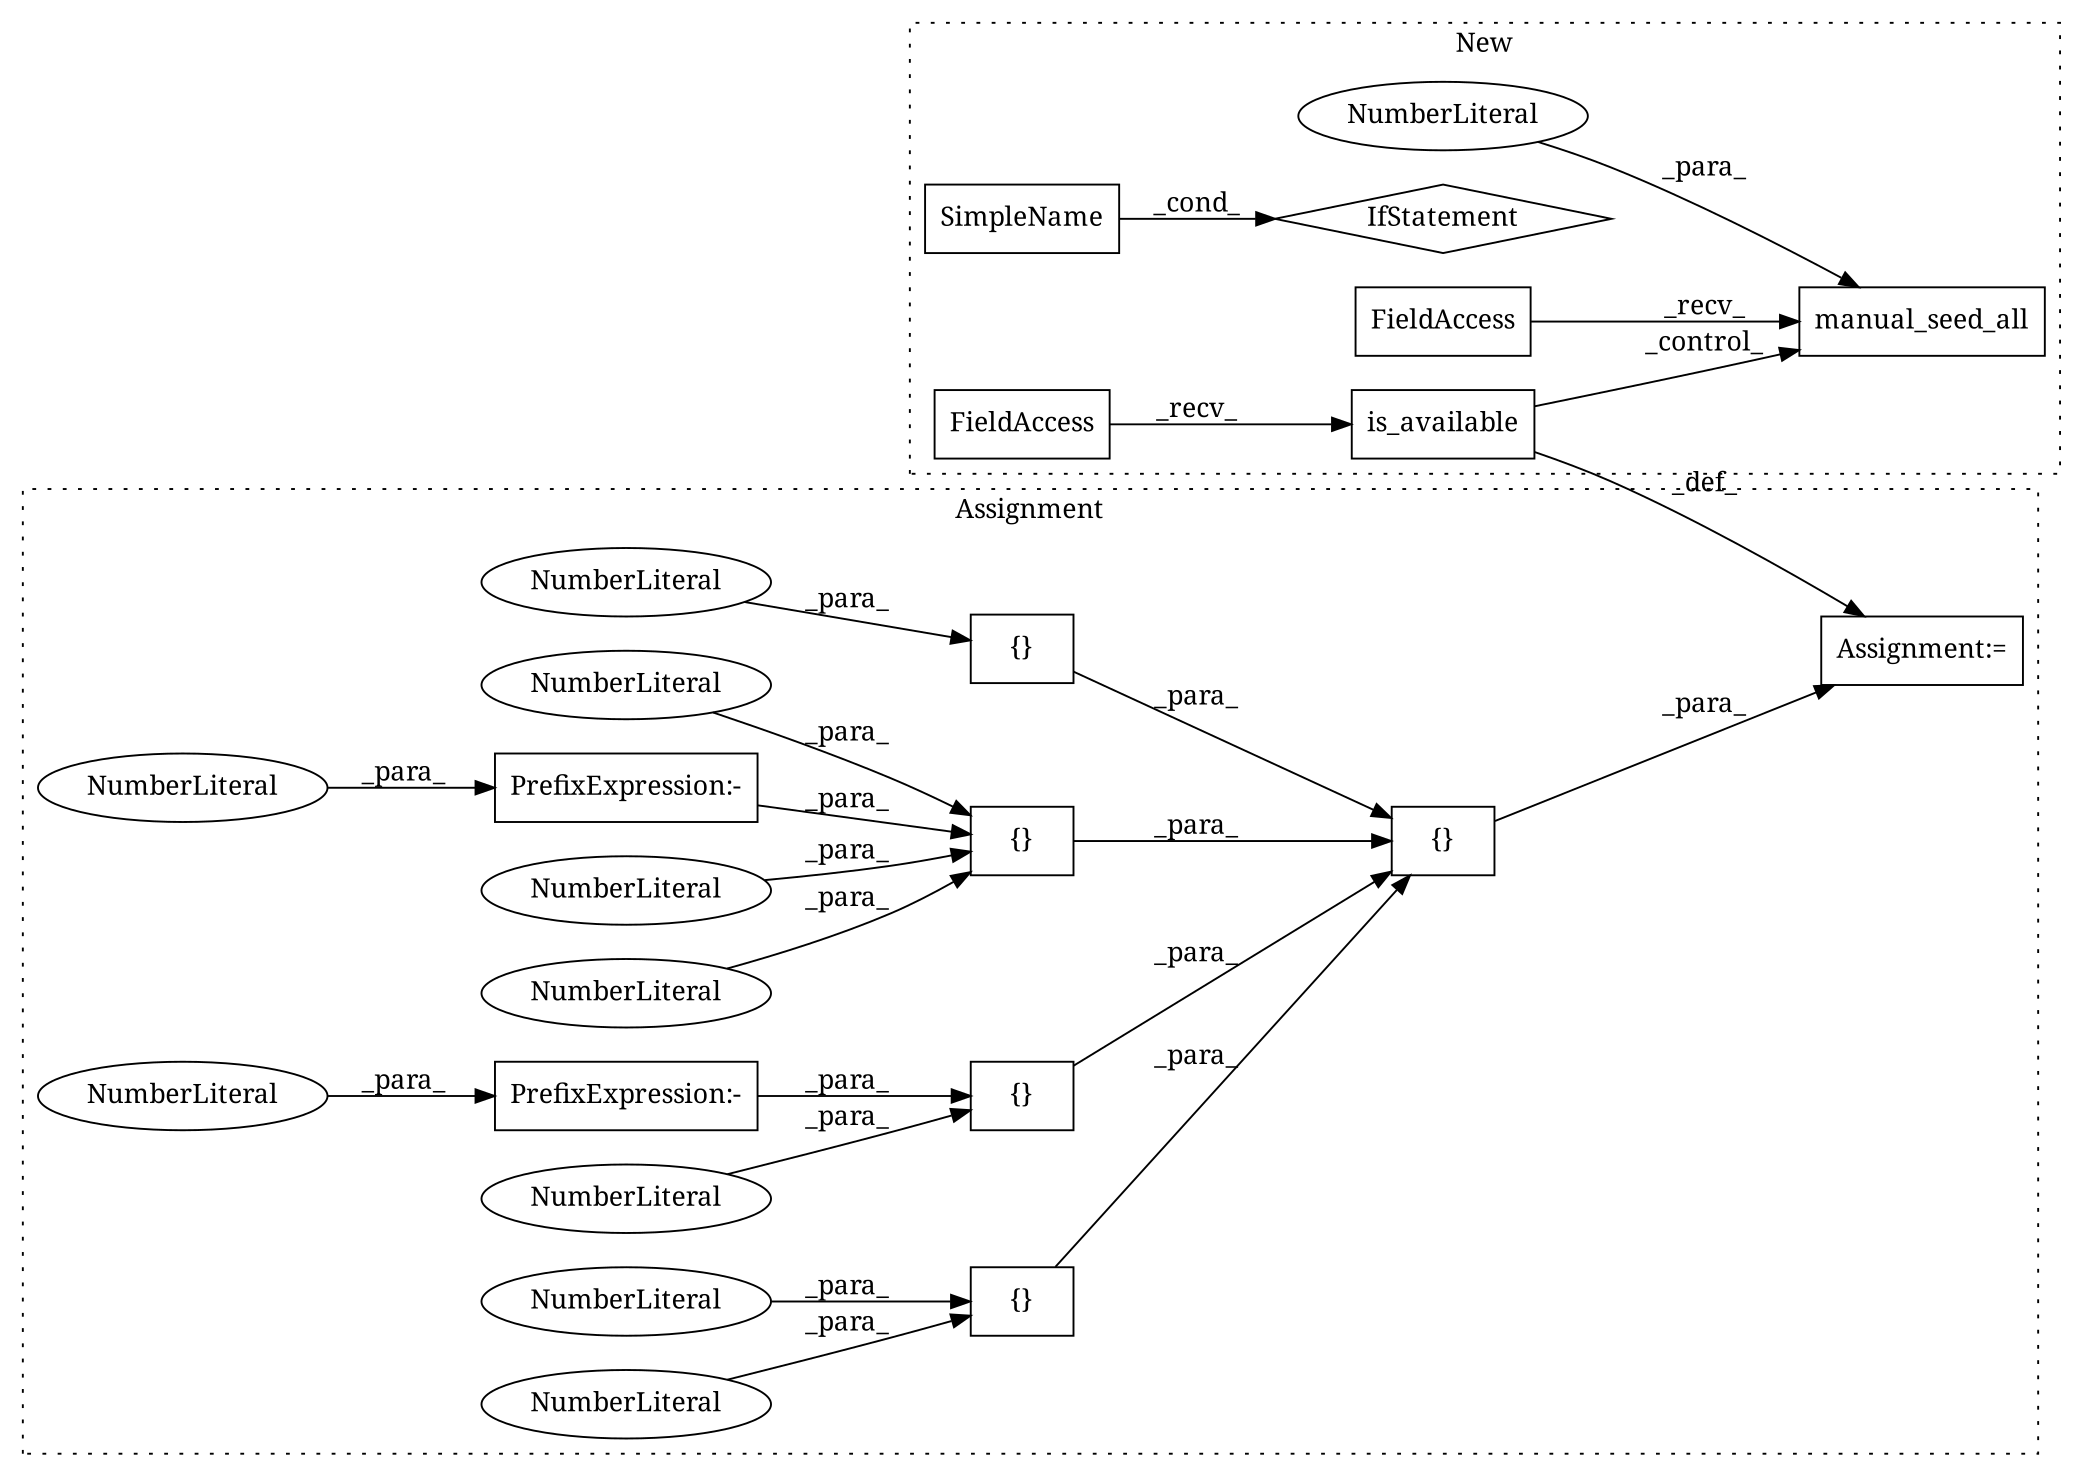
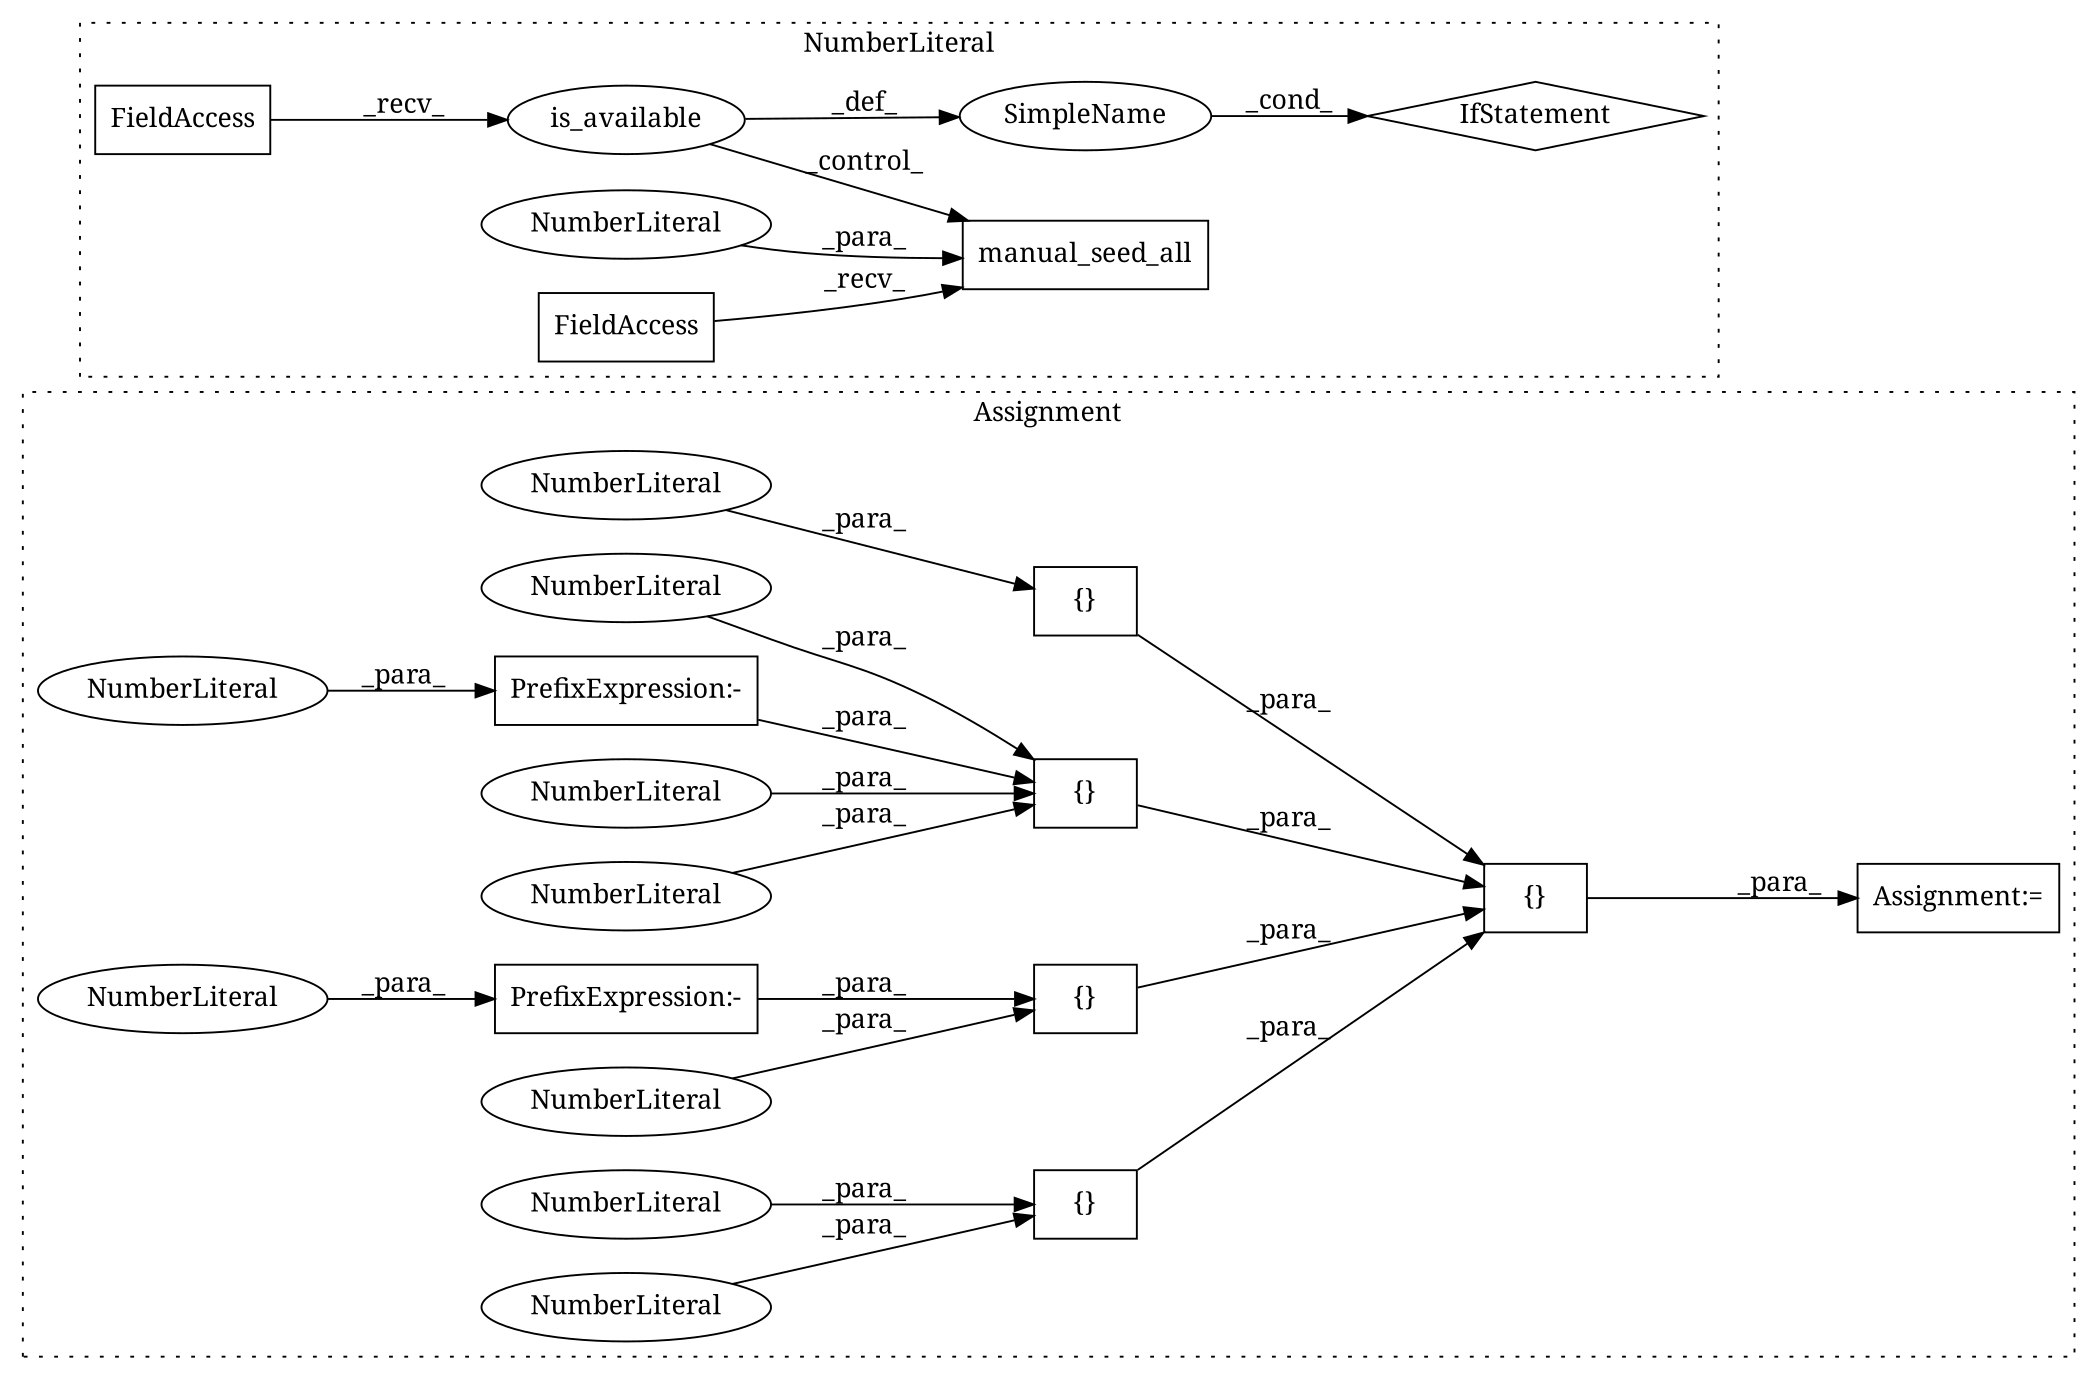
(1485, 45) -> (899, 45)
(1022, 219) -> (1085, 116)
(1443, 424) -> (626, 120)
(1695, 522) -> (843, 118)
